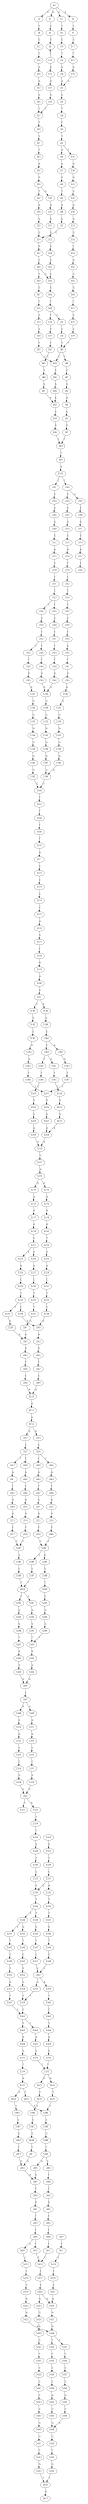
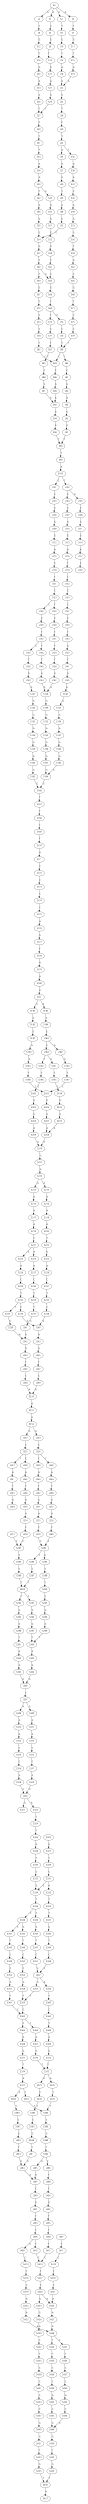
(50, 54) -> (48, 53)
(12, 1521) -> none
